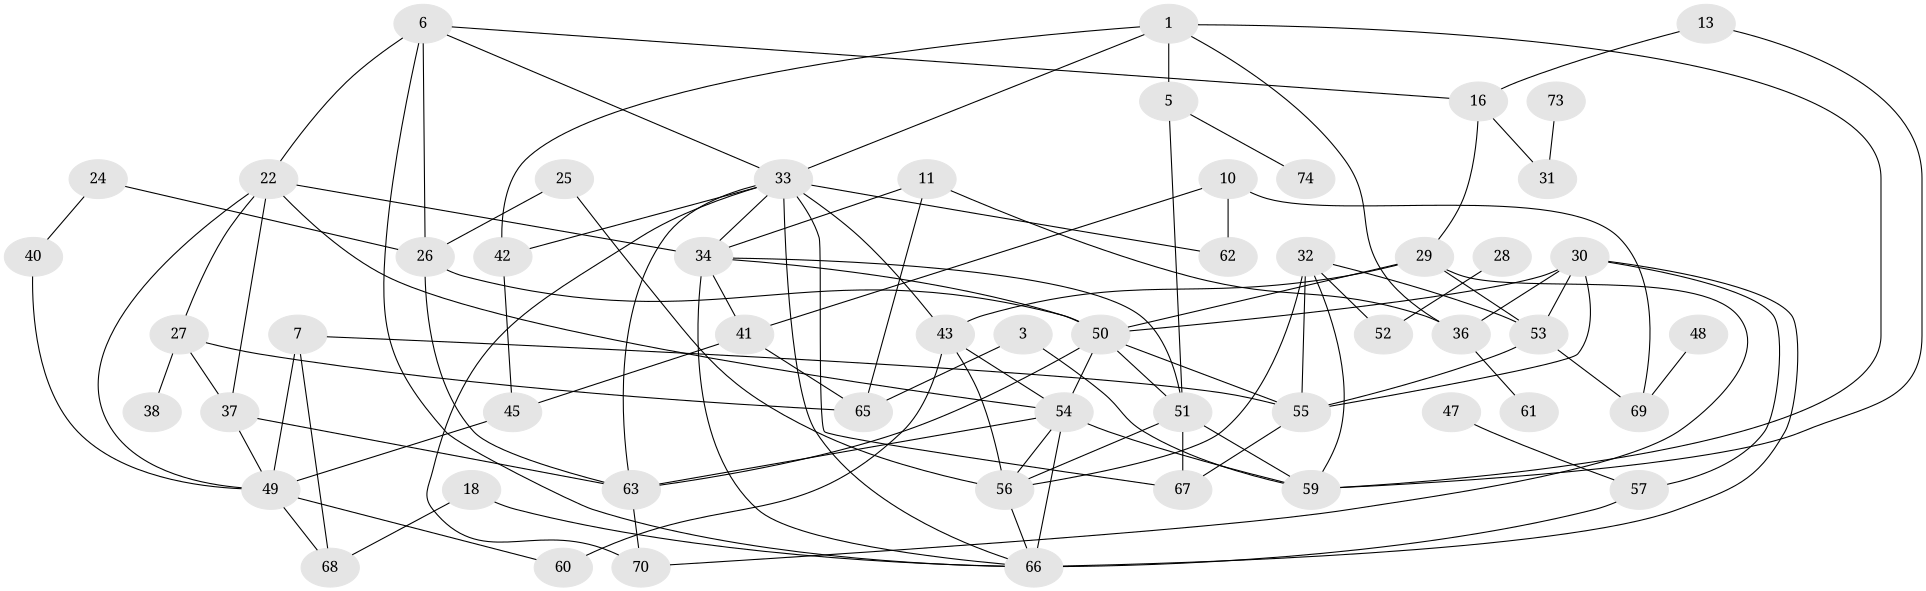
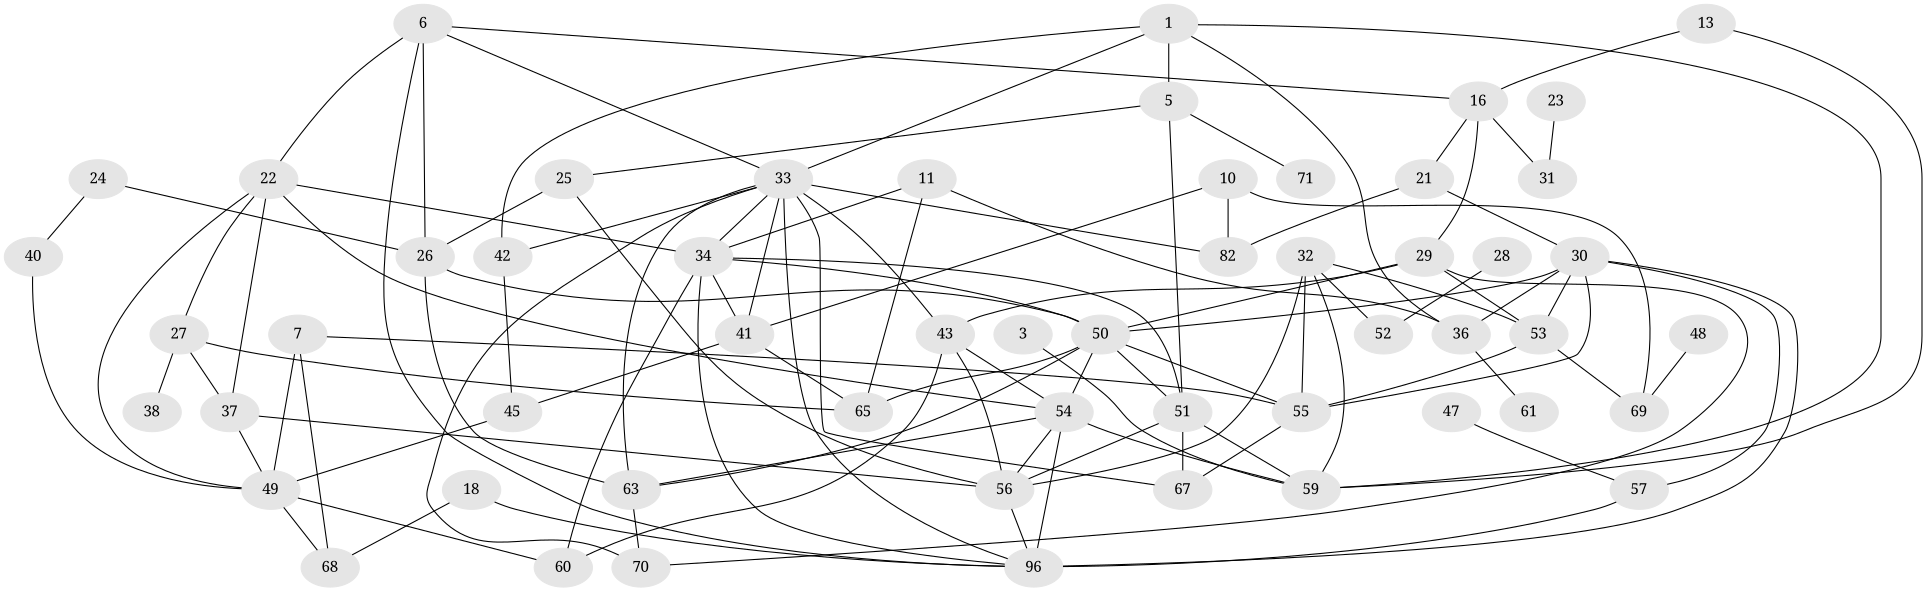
(1556, 101) -> (1556, 101)
none -> (853, 142)
(1306, 179) -> (1306, 179)
none -> (1424, 179)
none -> (766, 251)
(1228, 257) -> (1228, 257)
(923, 383) -> (963, 378)
none -> (617, 414)
(430, 451) -> (617, 451)
(1034, 568) -> (1034, 568)
